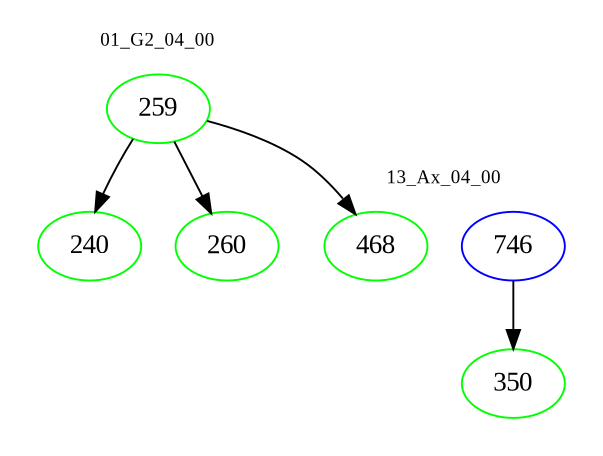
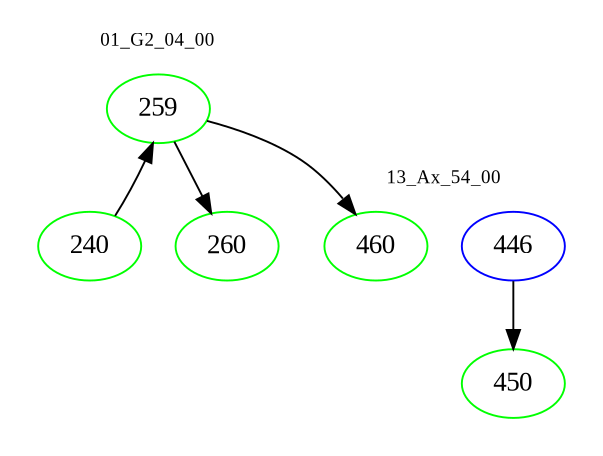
(117, 166) -> (131, 189)
(445, 178) -> (445, 178)
(376, 246) -> (376, 246)
(513, 246) -> (513, 246)
(513, 384) -> (513, 384)
